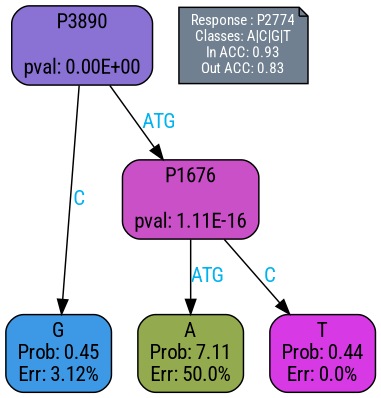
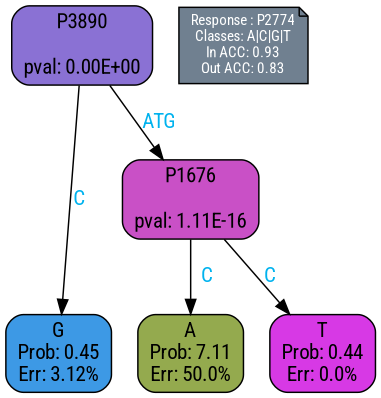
(208, 276) -> (208, 276)
